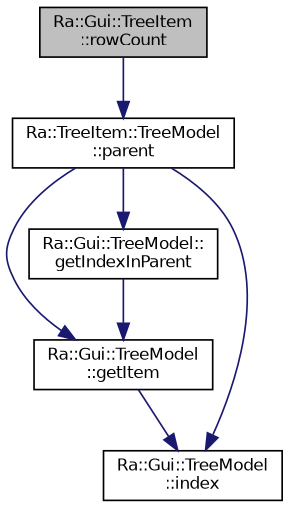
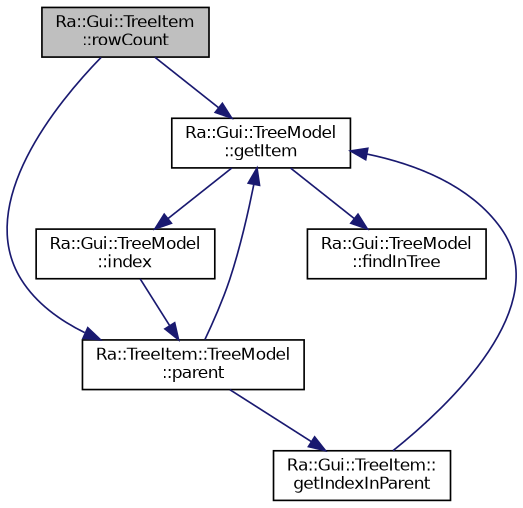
none -> (187, 83)
(123, 254) -> (362, 476)
none -> (397, 254)
(247, 289) -> (155, 302)
